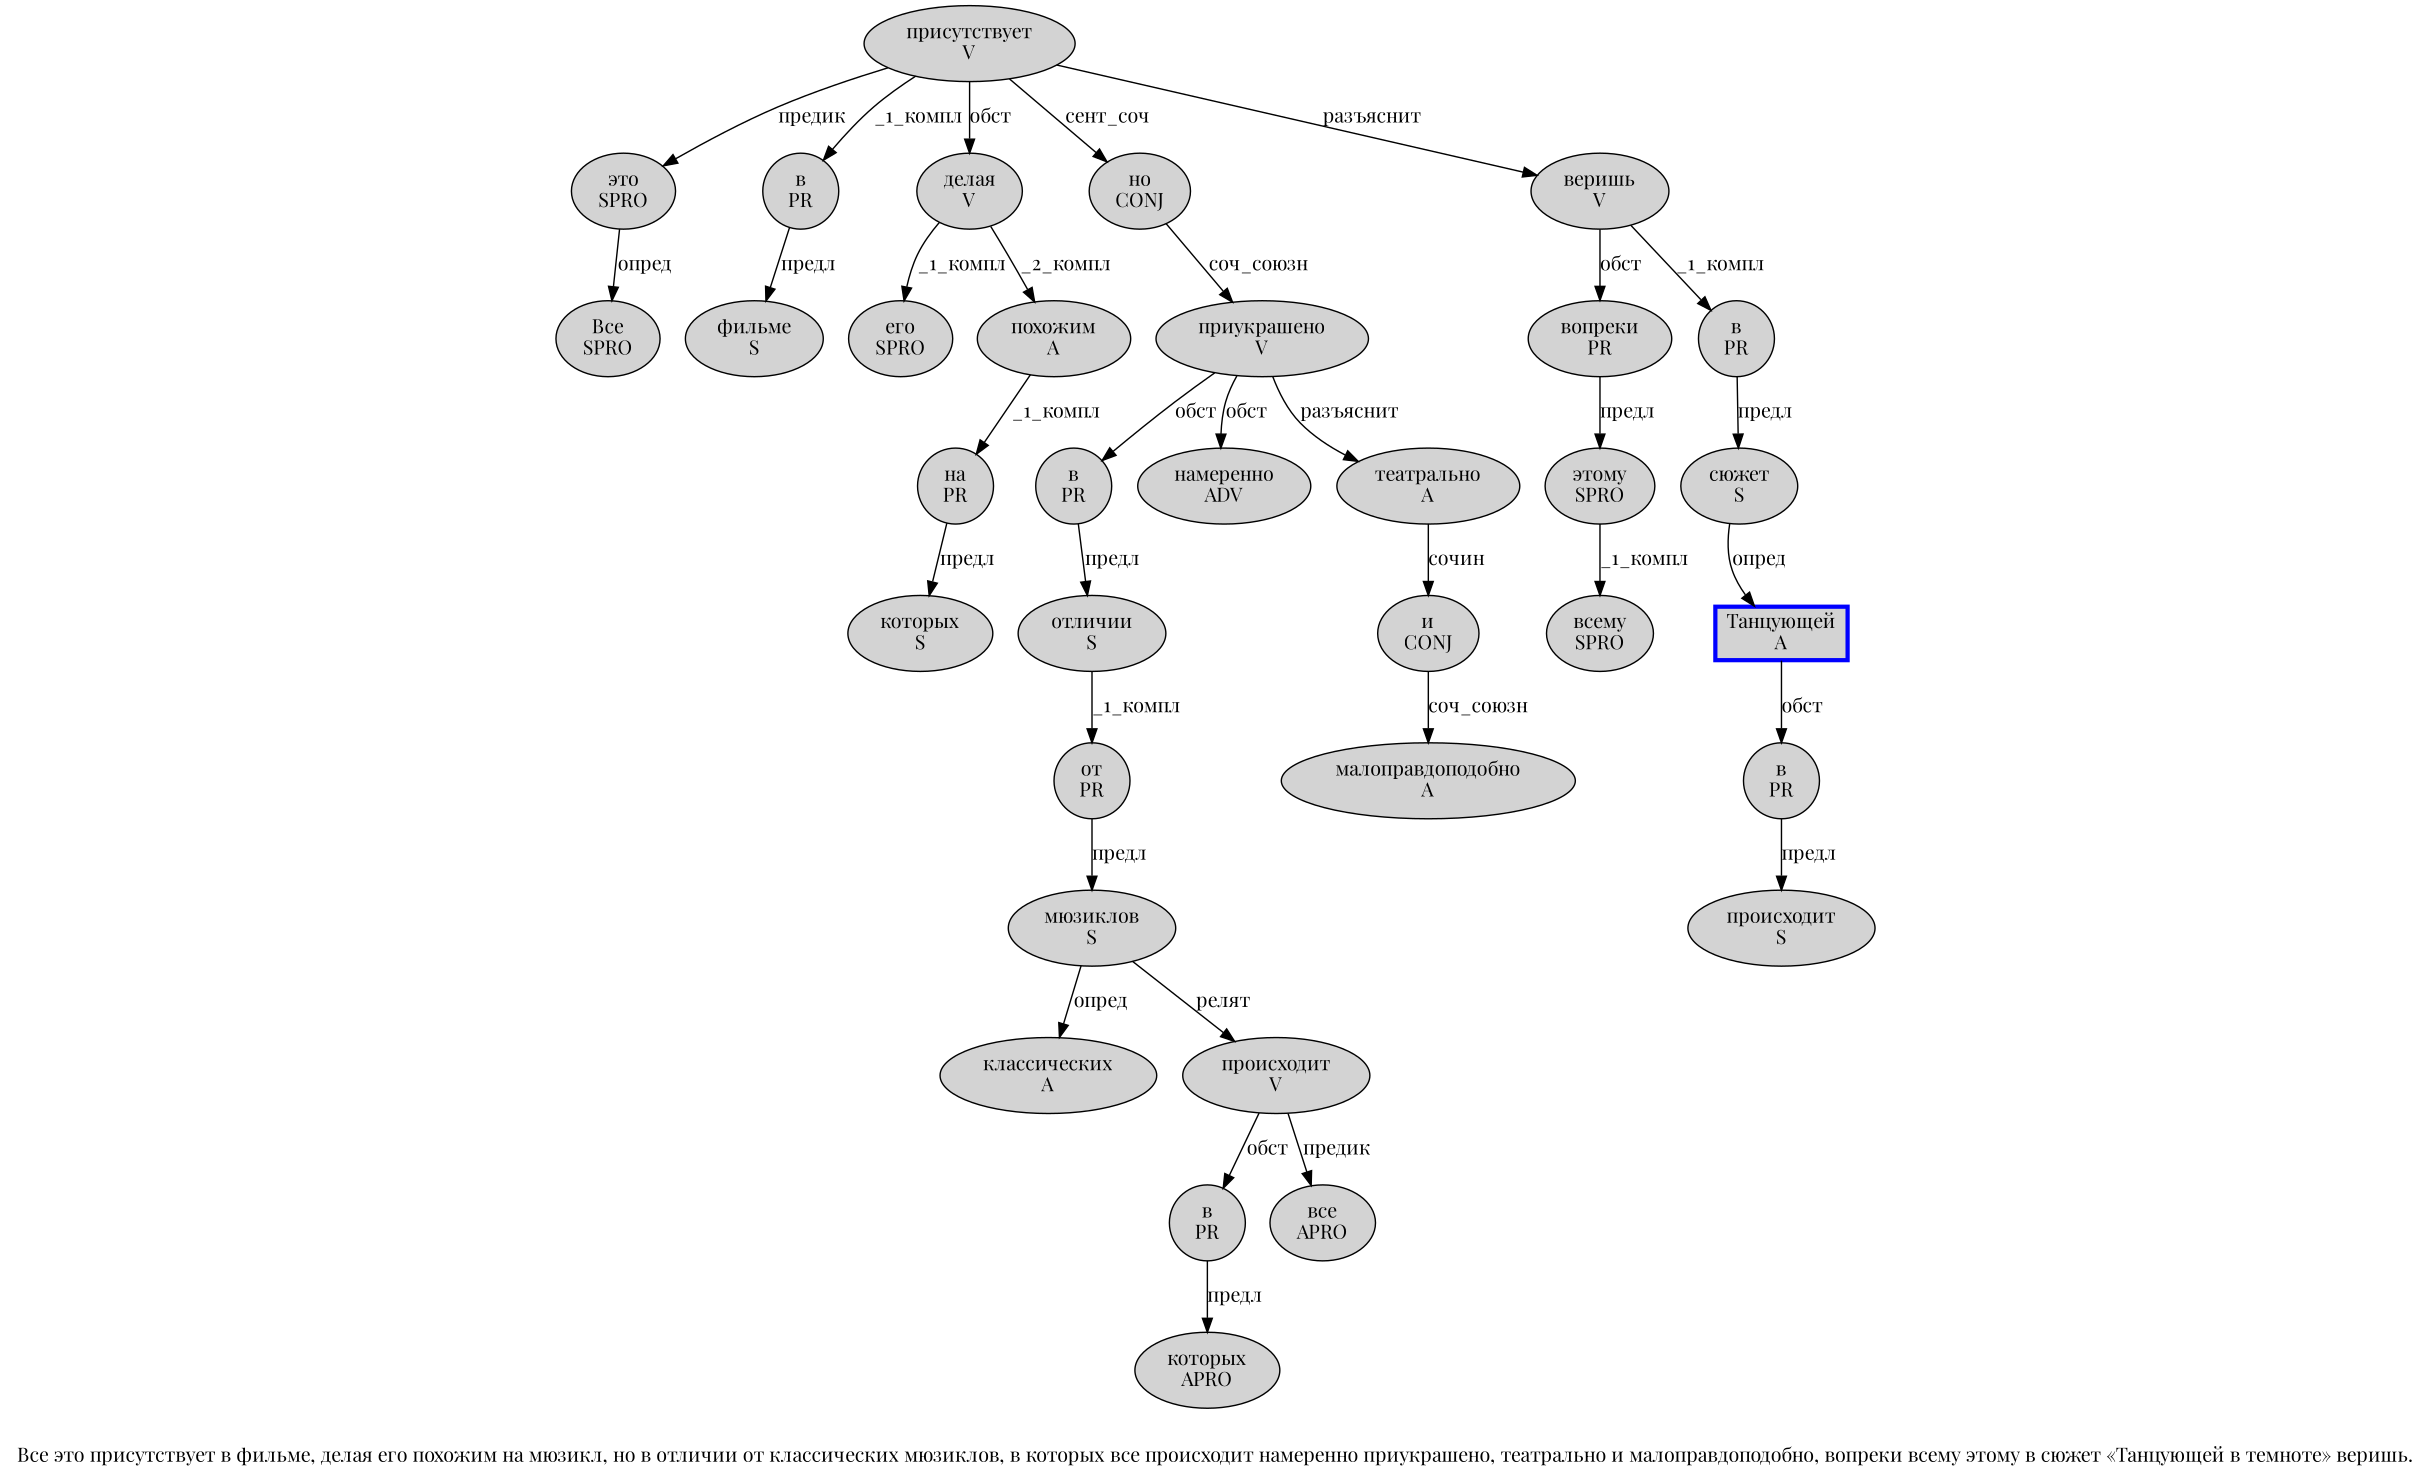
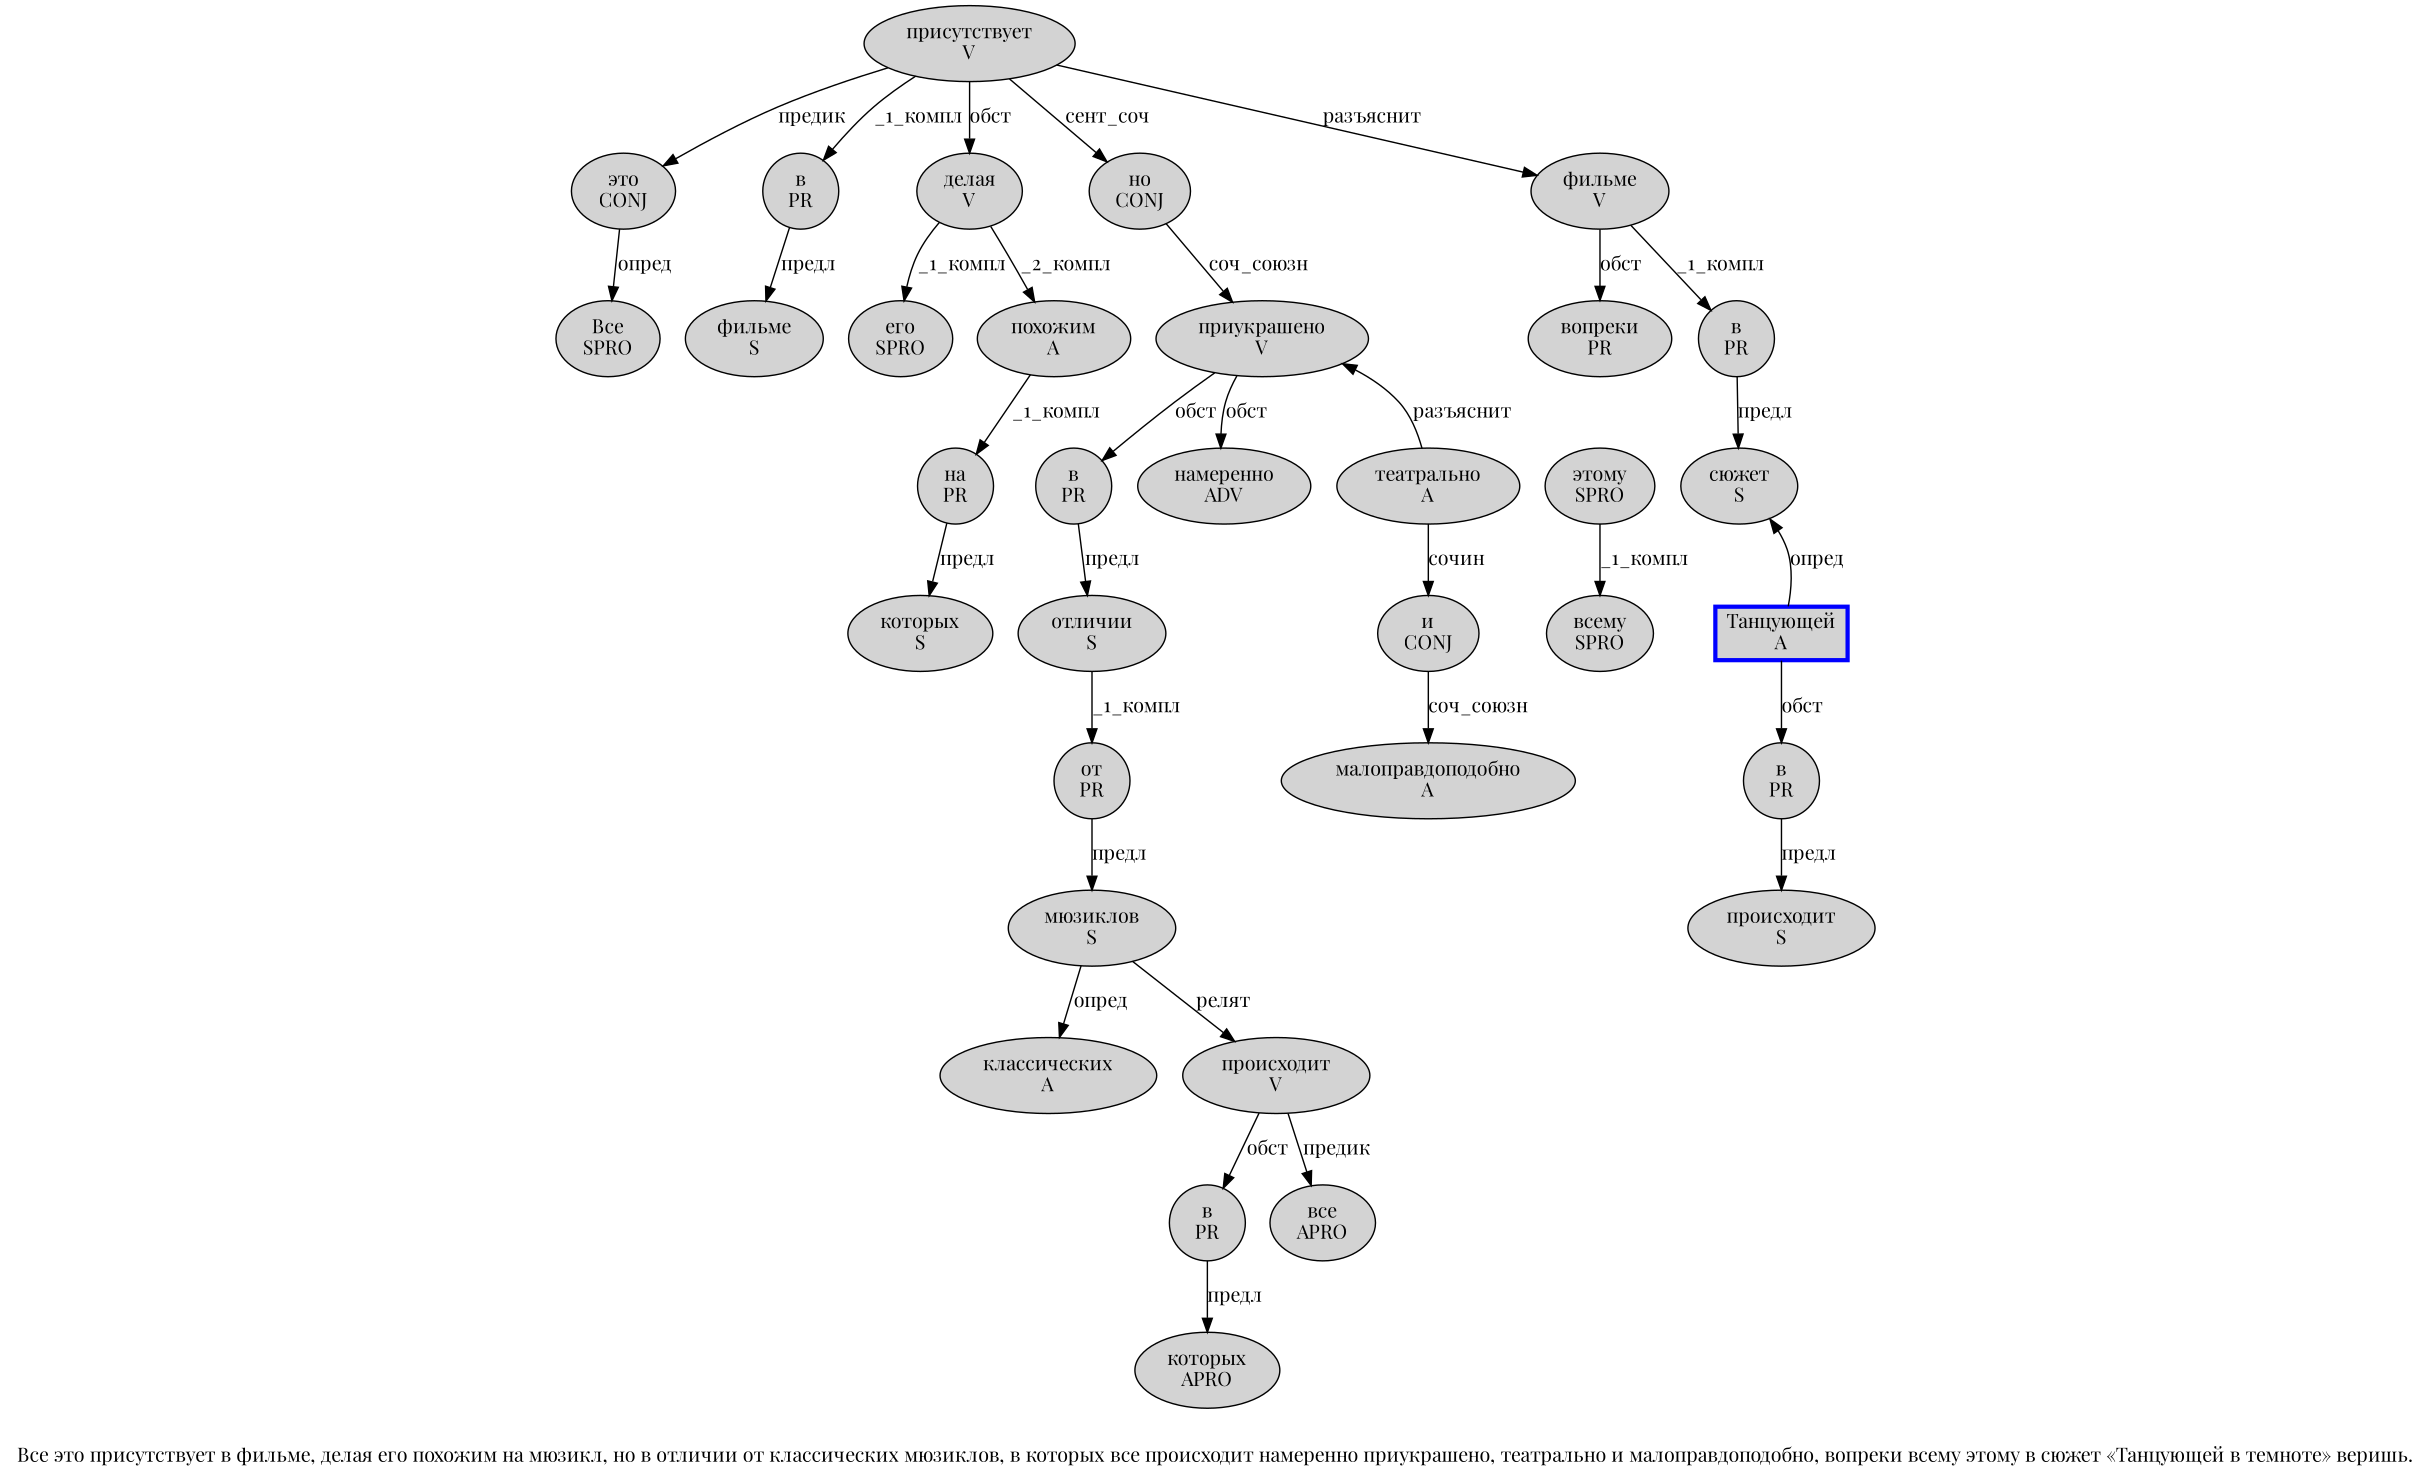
(623, 191) -> (623, 191)
(1600, 191) -> (1600, 191)
(1600, 405) -> none
(1301, 423) -> (1398, 401)
(1730, 561) -> (1791, 567)
